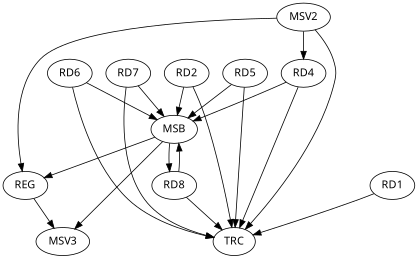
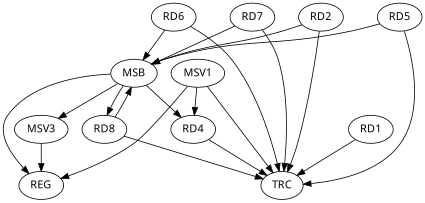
(304, 17) -> (198, 73)
(250, 98) -> (161, 99)
(42, 210) -> (41, 154)
